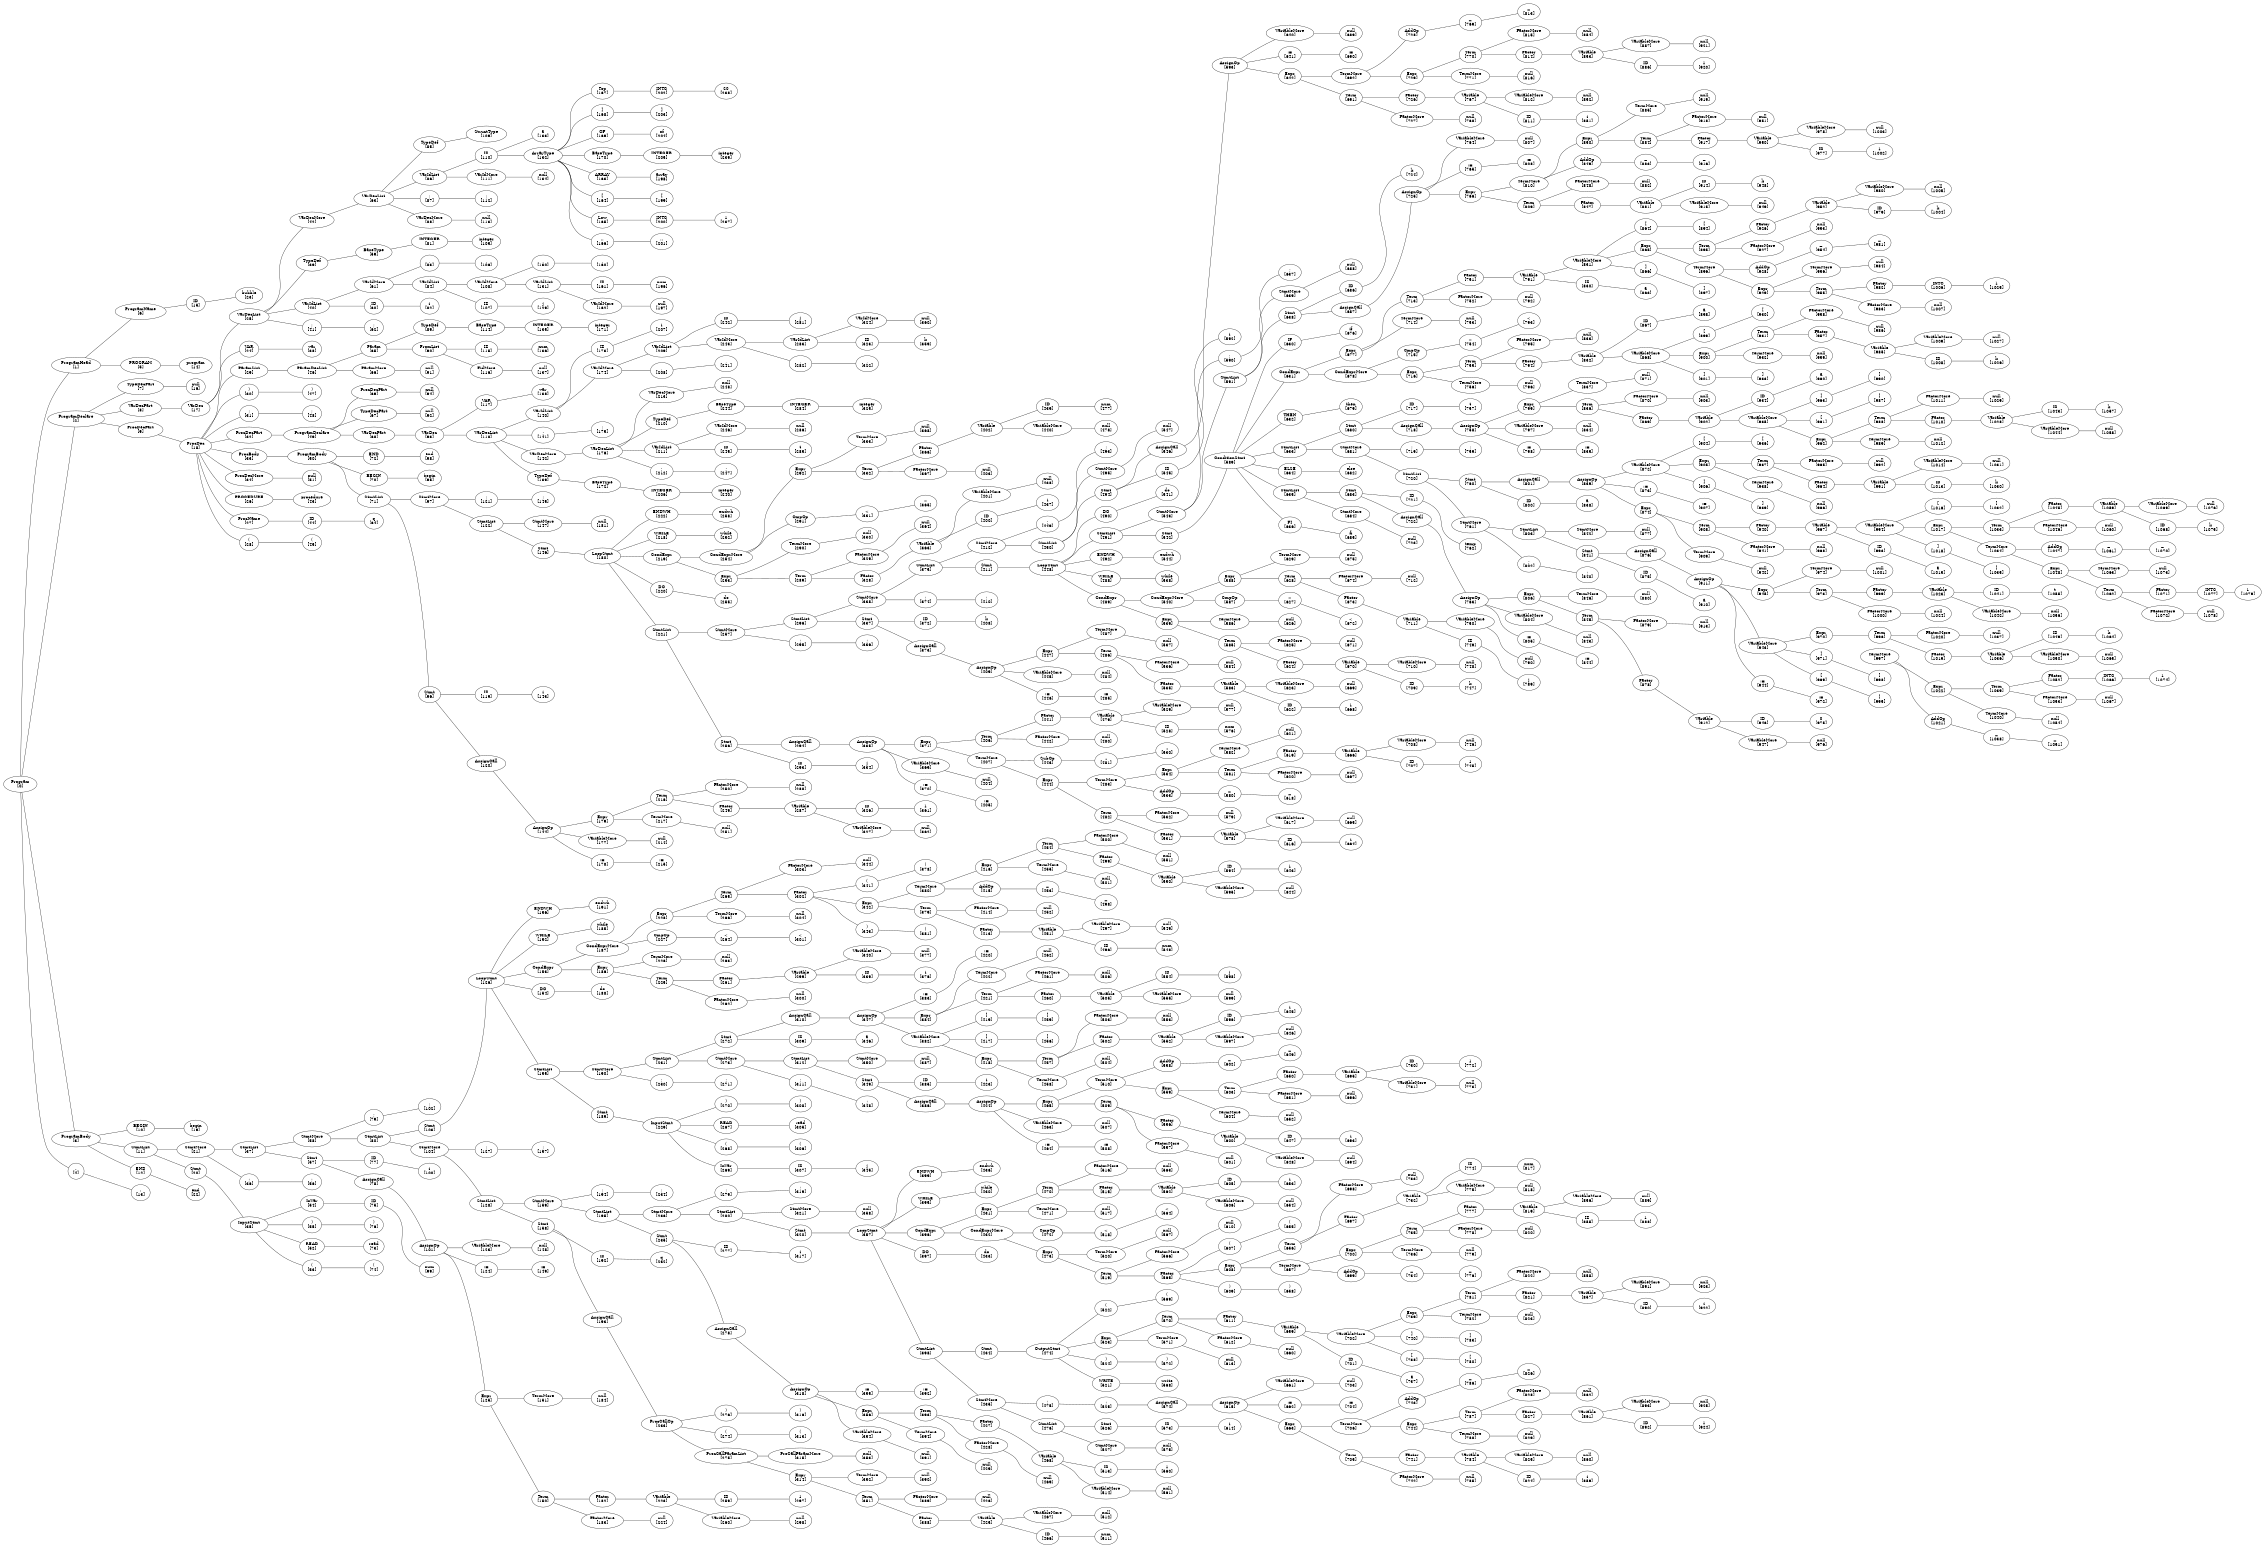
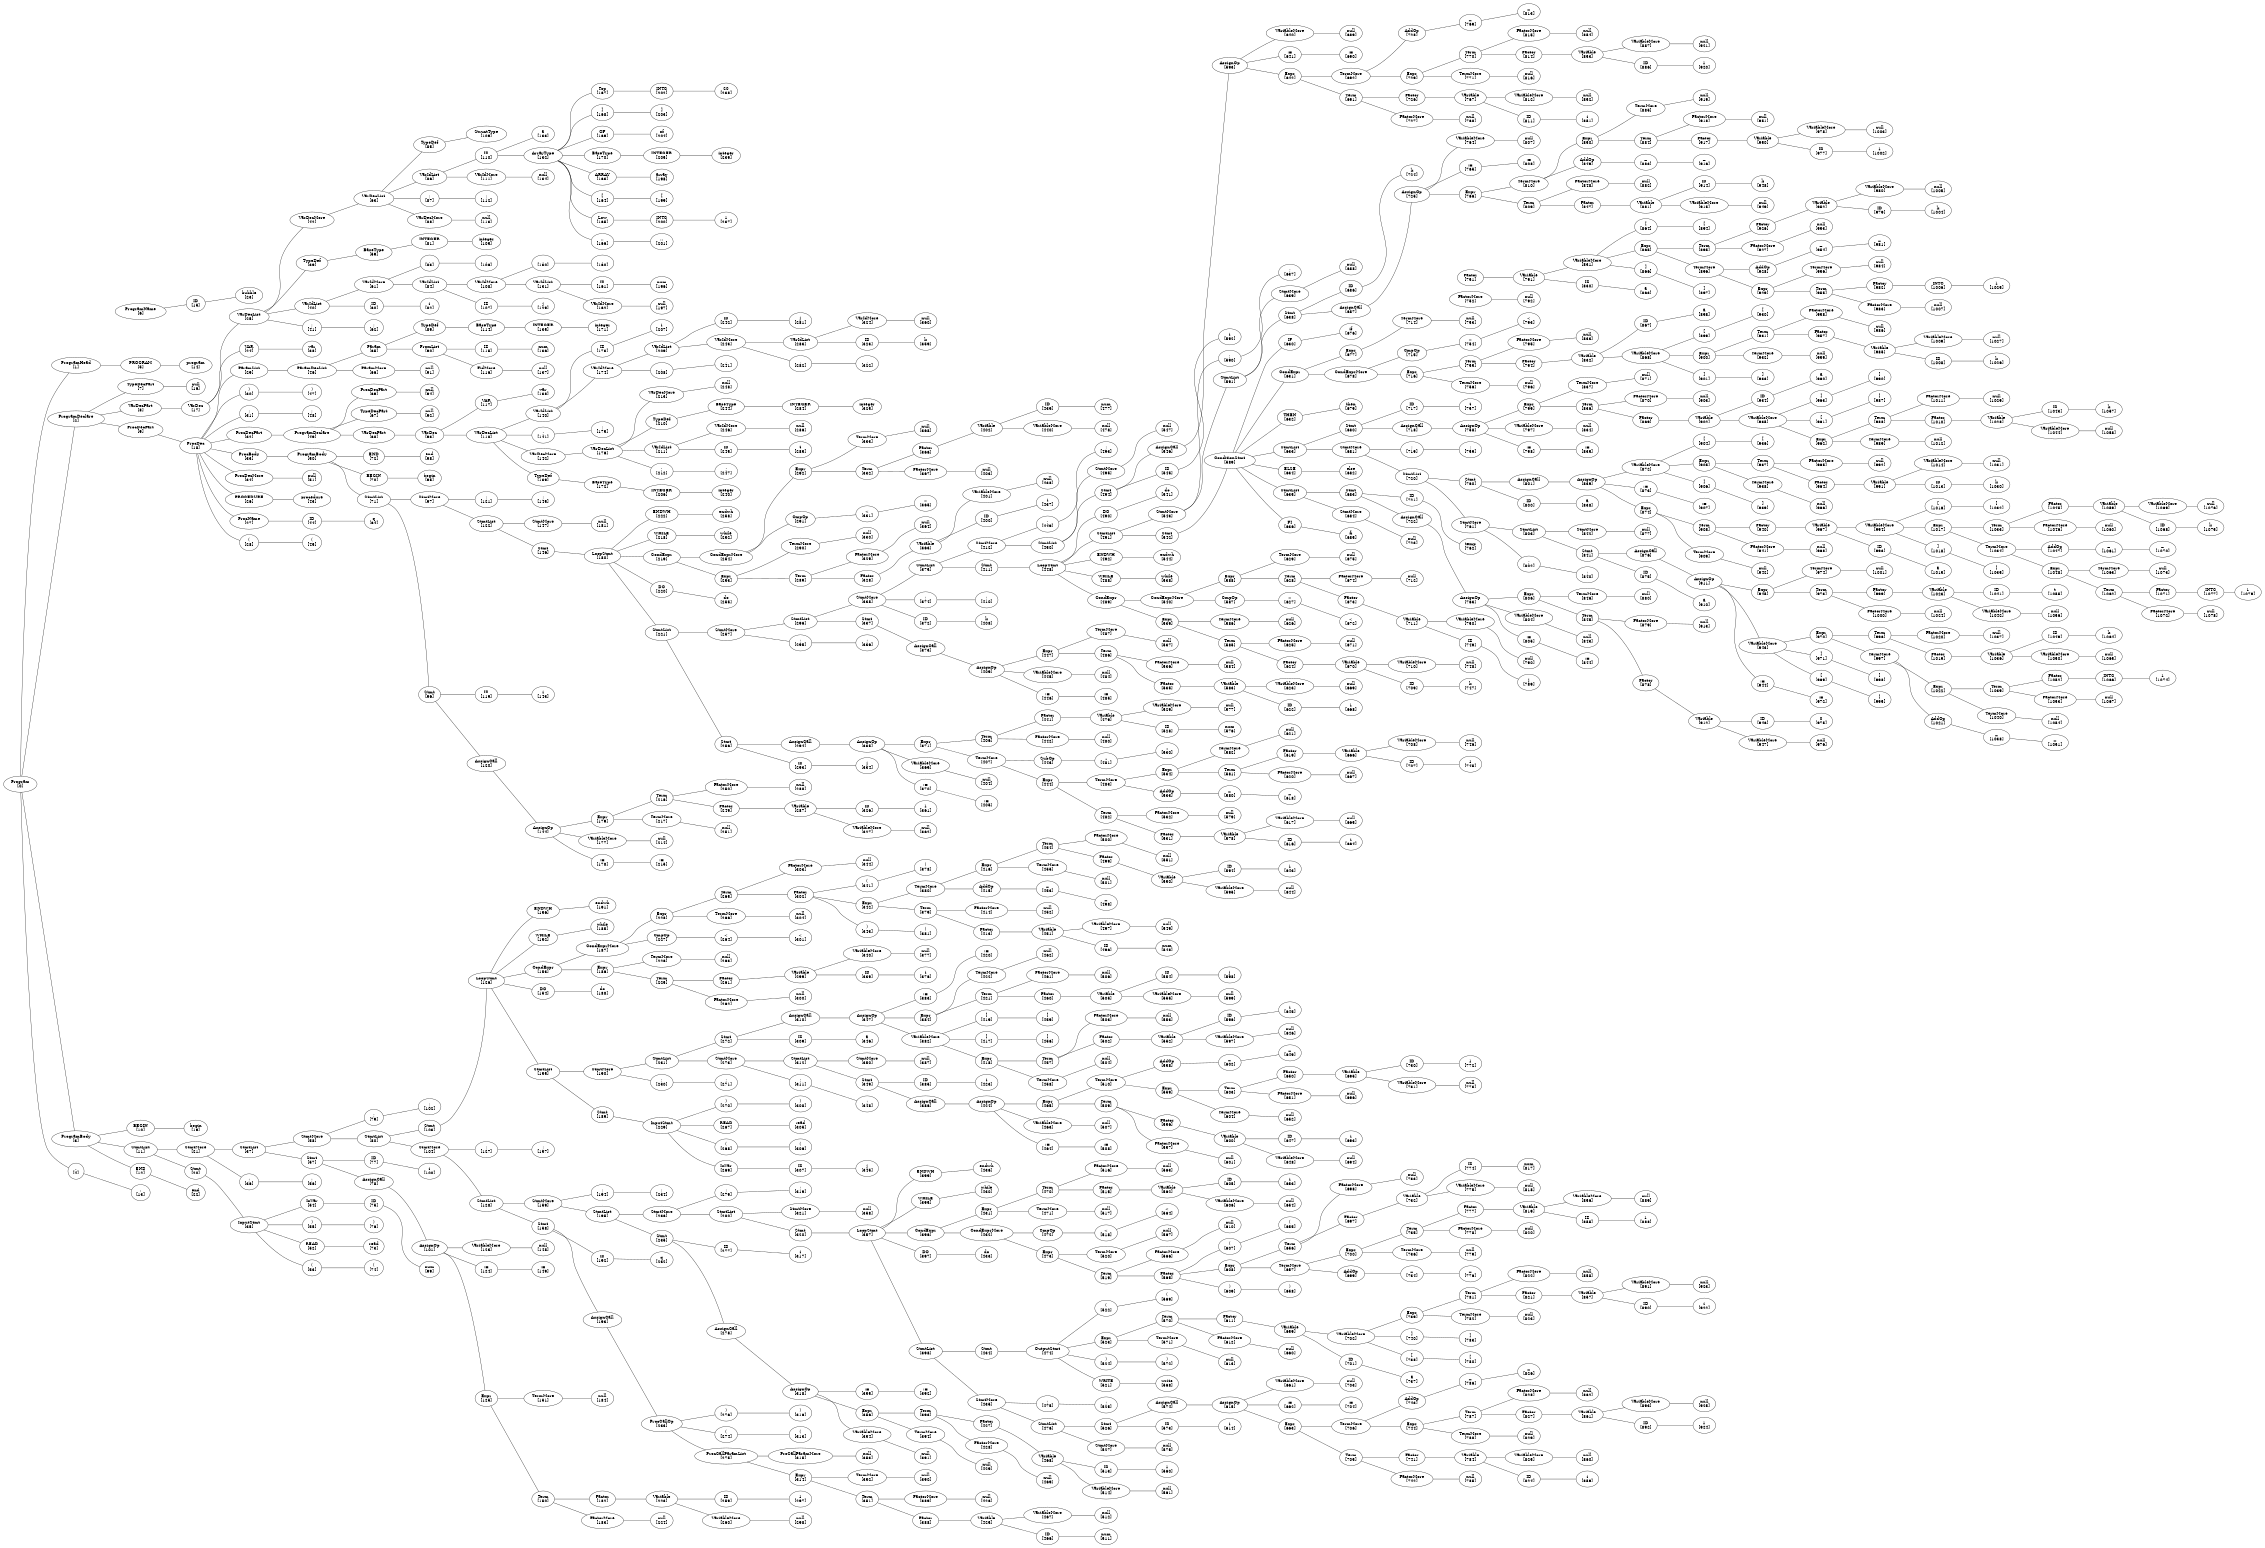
(1412, 299) -> none
(108, 338) -> none
(896, 621) -> (898, 611)
none -> (1848, 645)
(1133, 1405) -> (1134, 1417)
